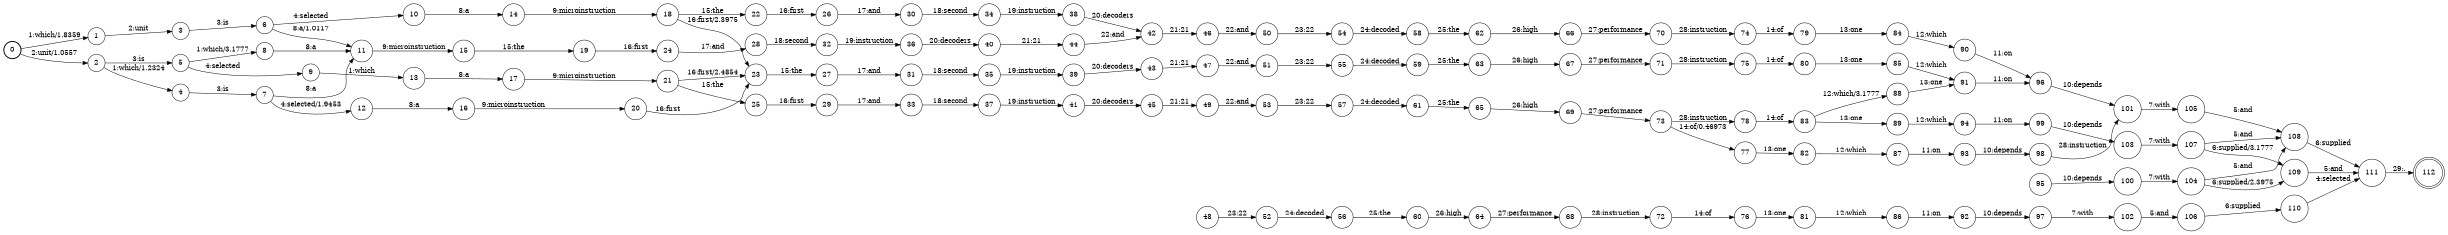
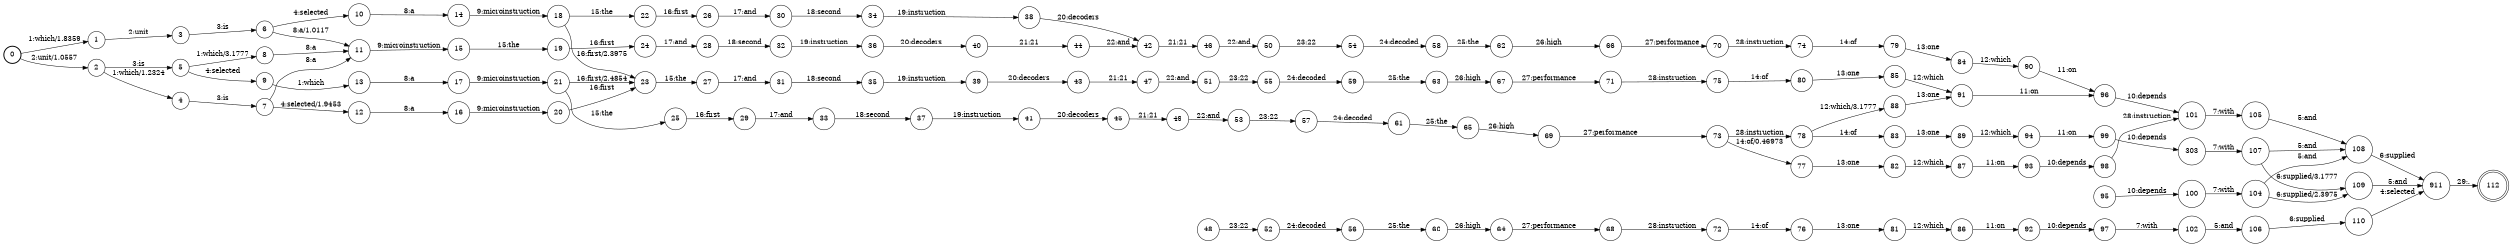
(1848, 105) -> (1845, 119)
(2128, 145) -> (2192, 151)
(2372, 173) -> (2436, 186)
